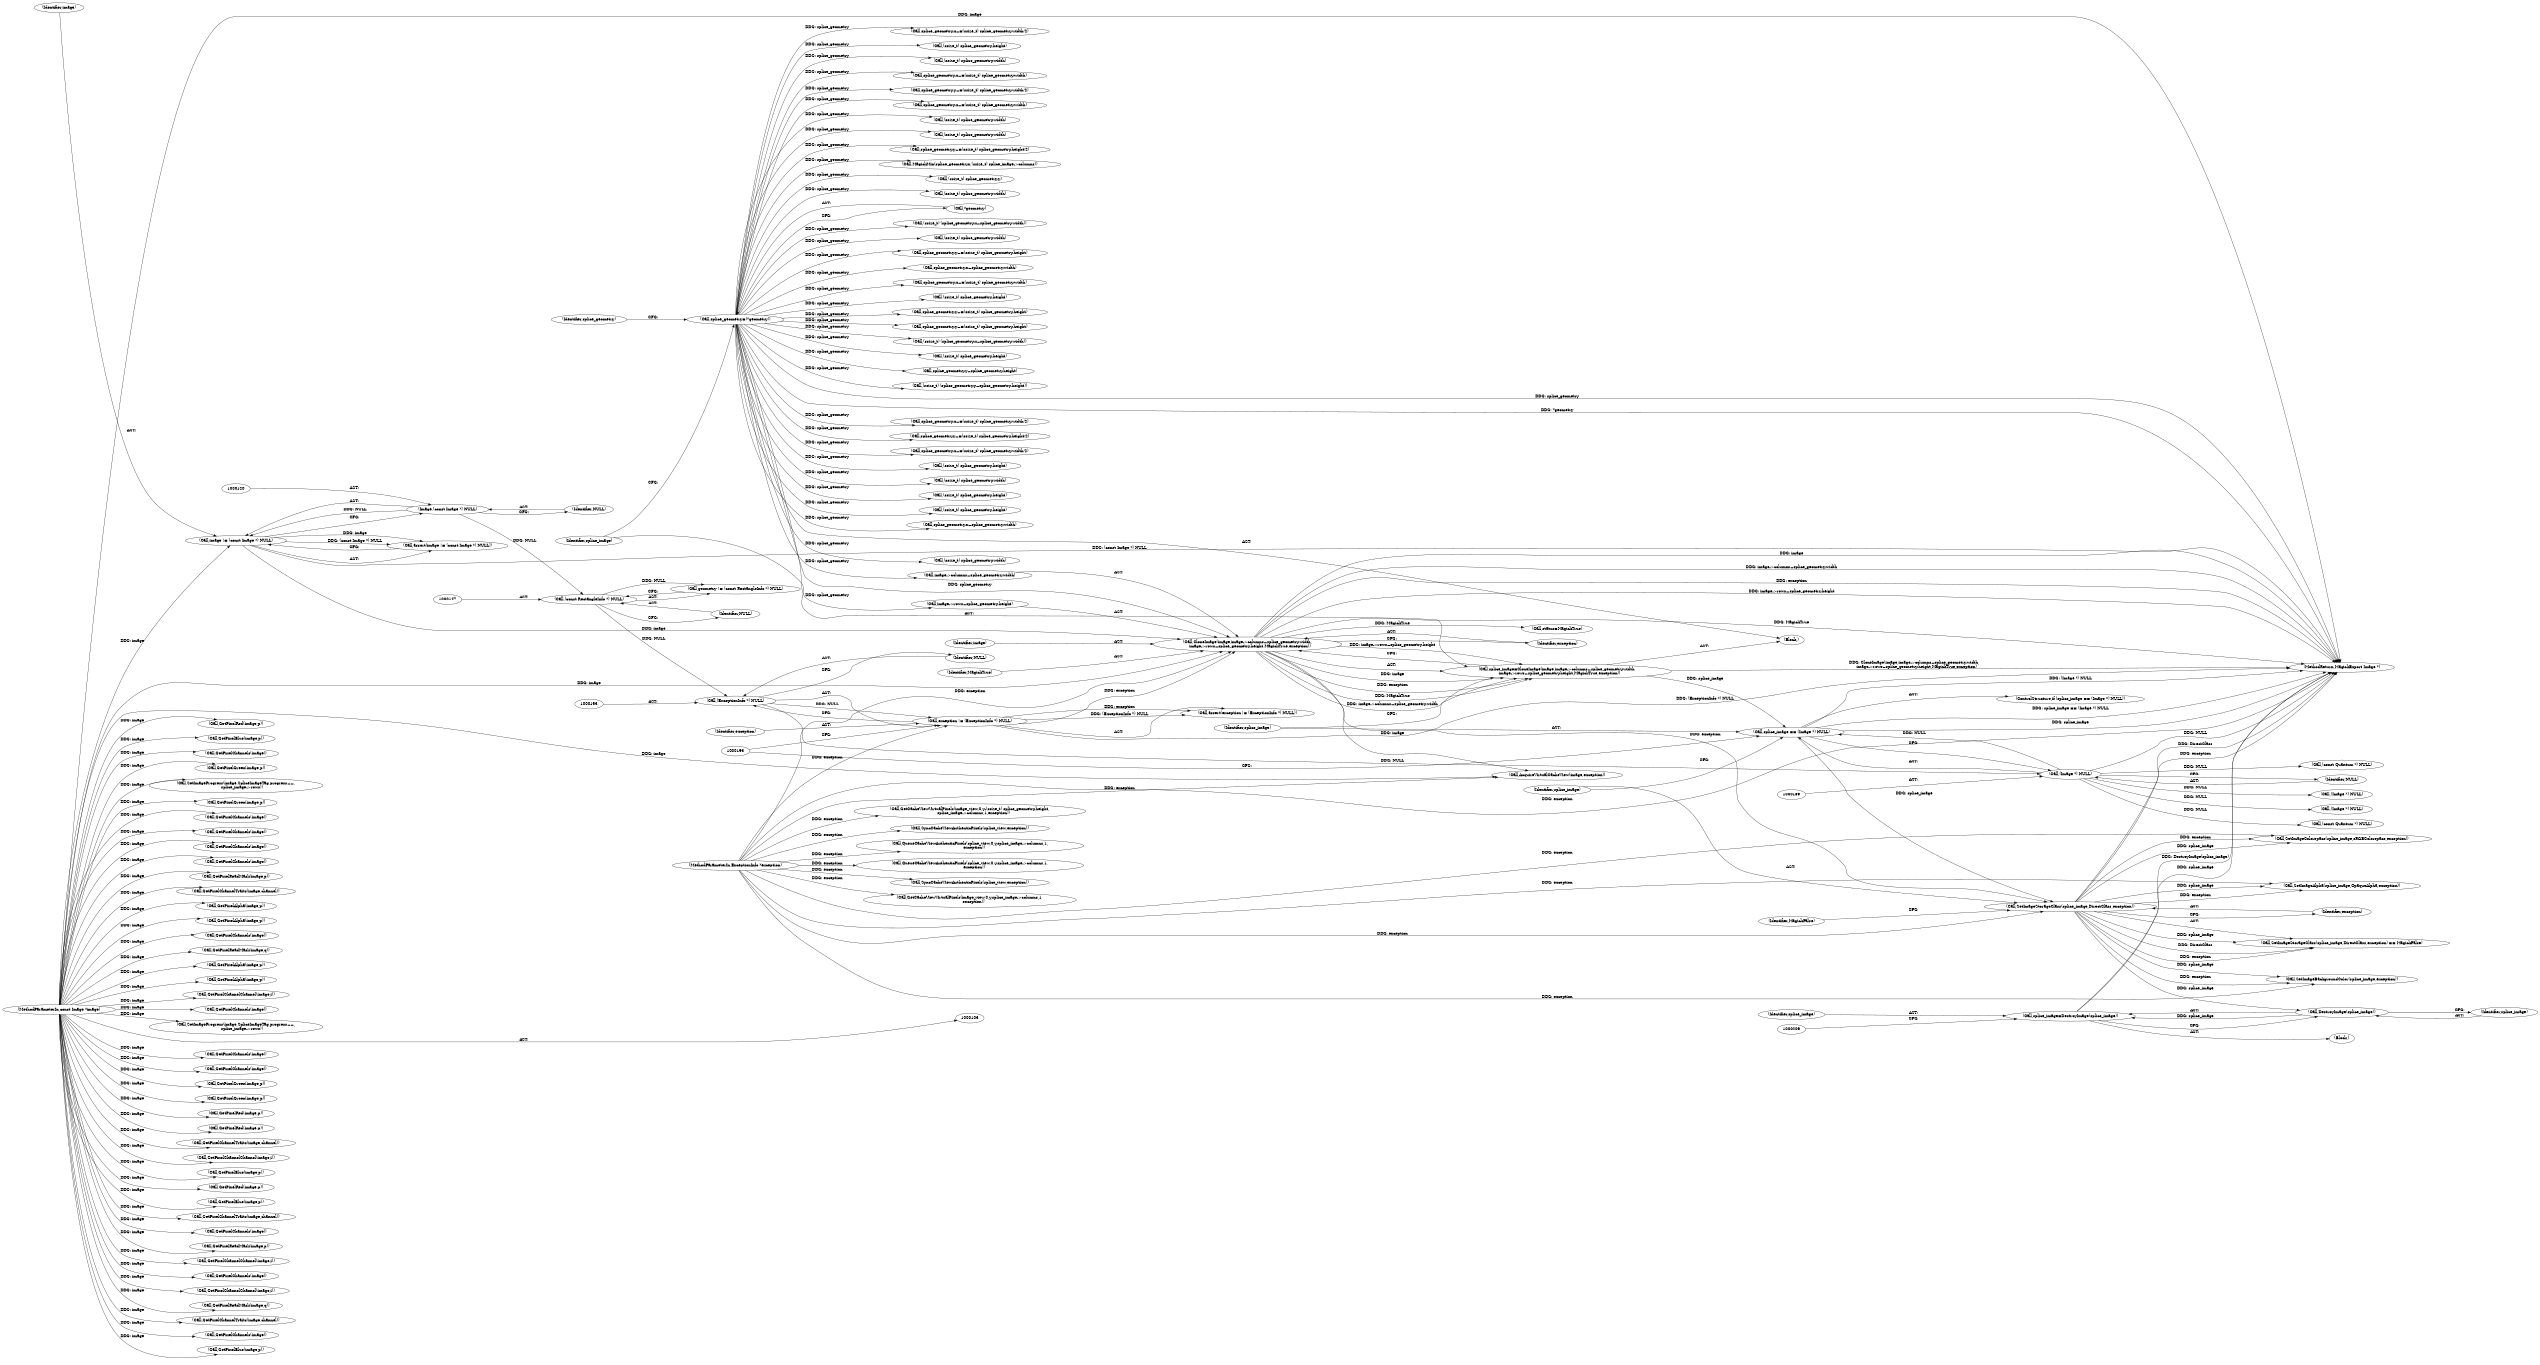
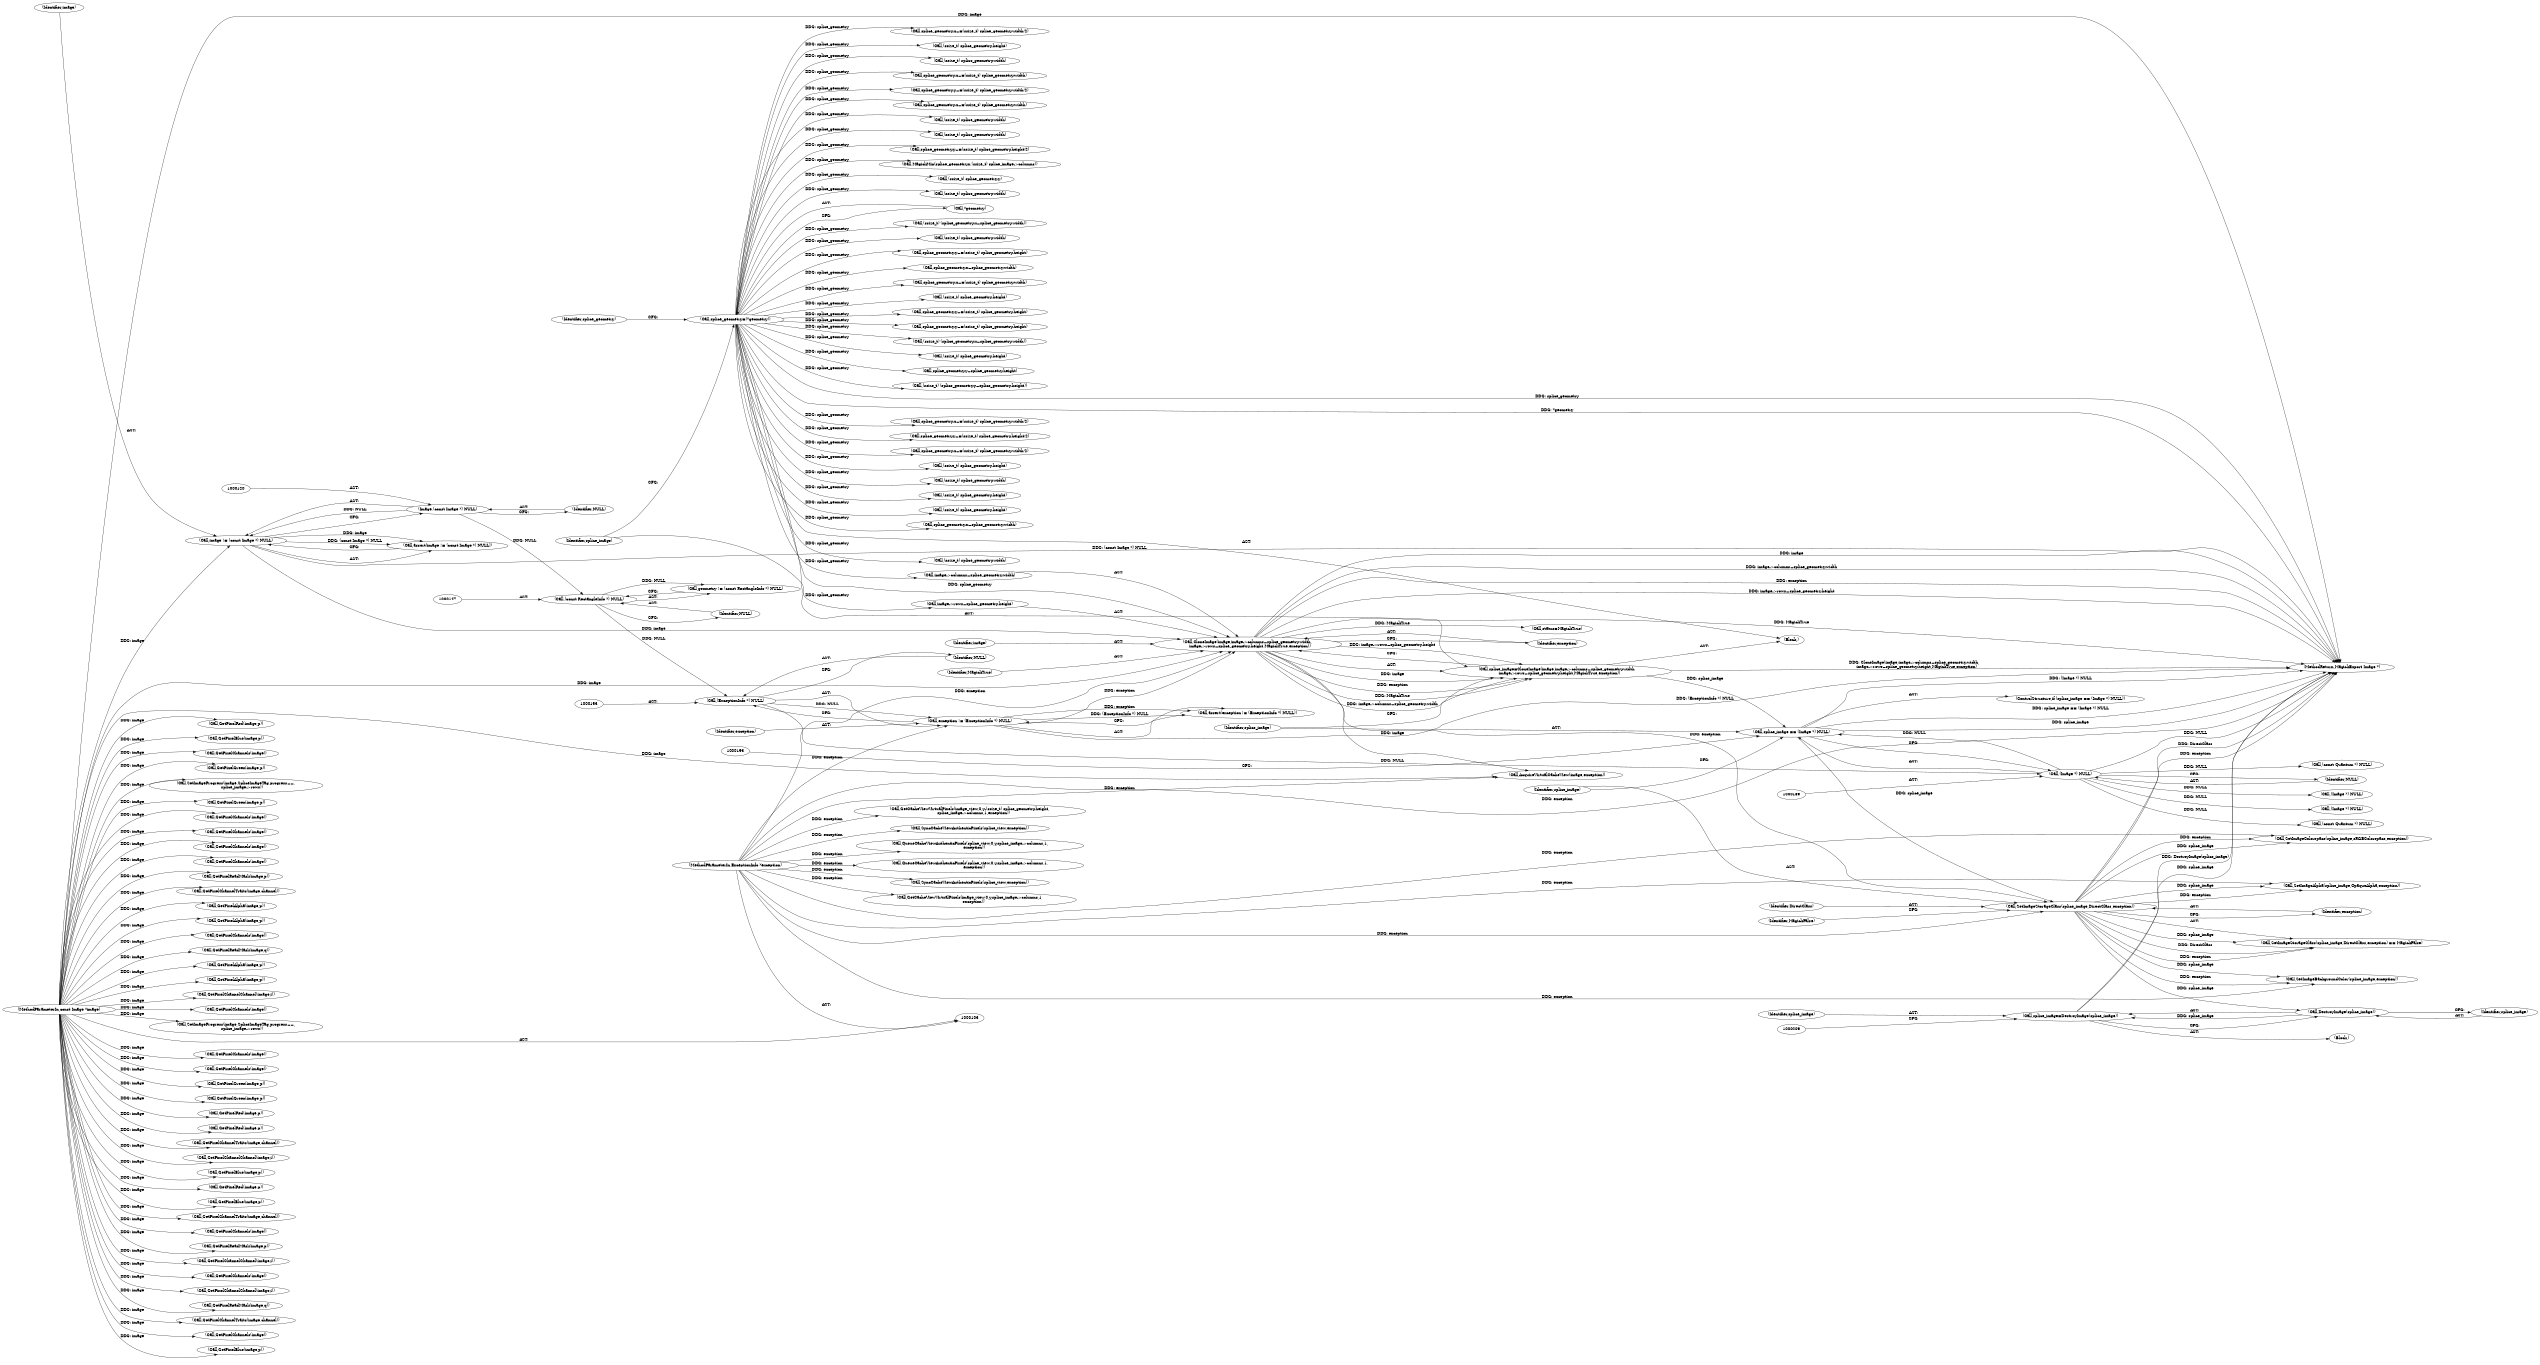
(842, 738) -> (1107, 724)
none -> (1792, 906)
none -> (804, 1006)
